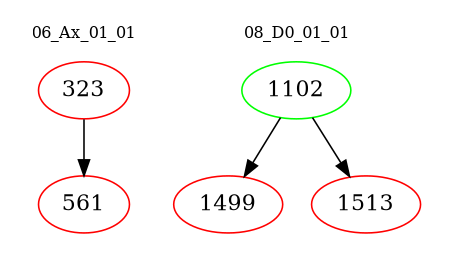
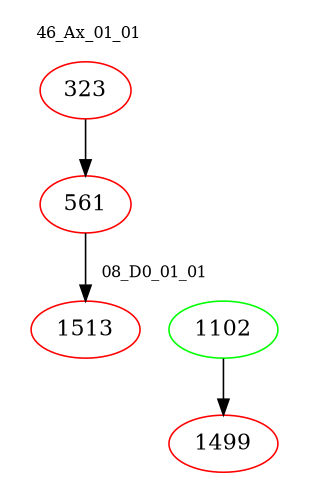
(84, 34) -> (89, 34)
(327, 140) -> (86, 268)
